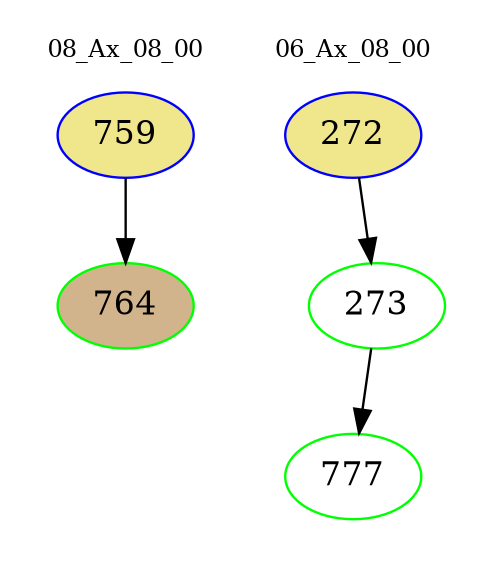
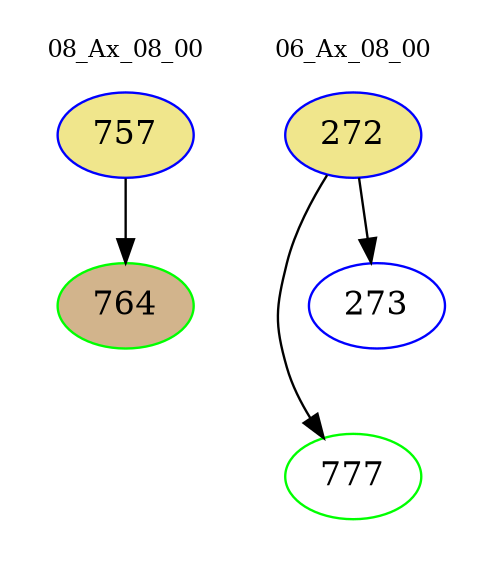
(126, 135) -> (126, 135)
(377, 306) -> (377, 306)
(367, 379) -> (280, 295)
